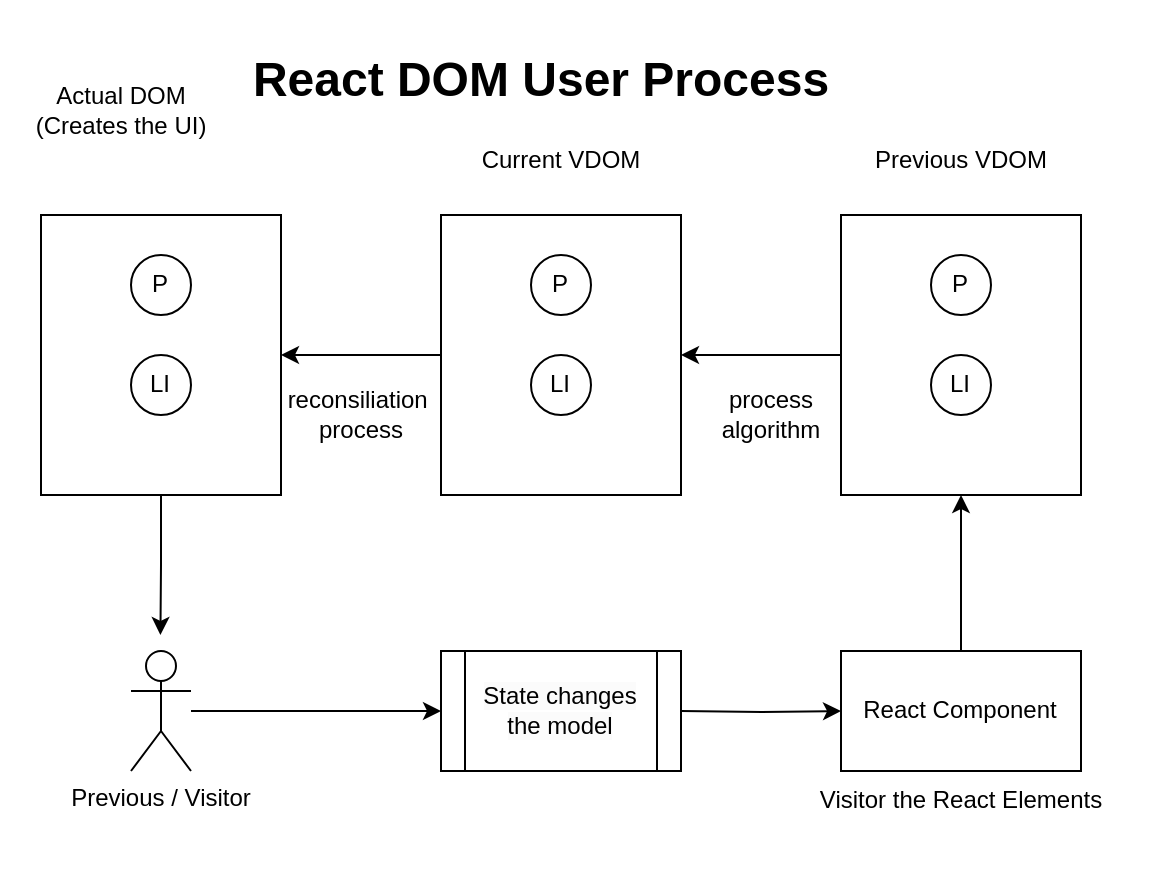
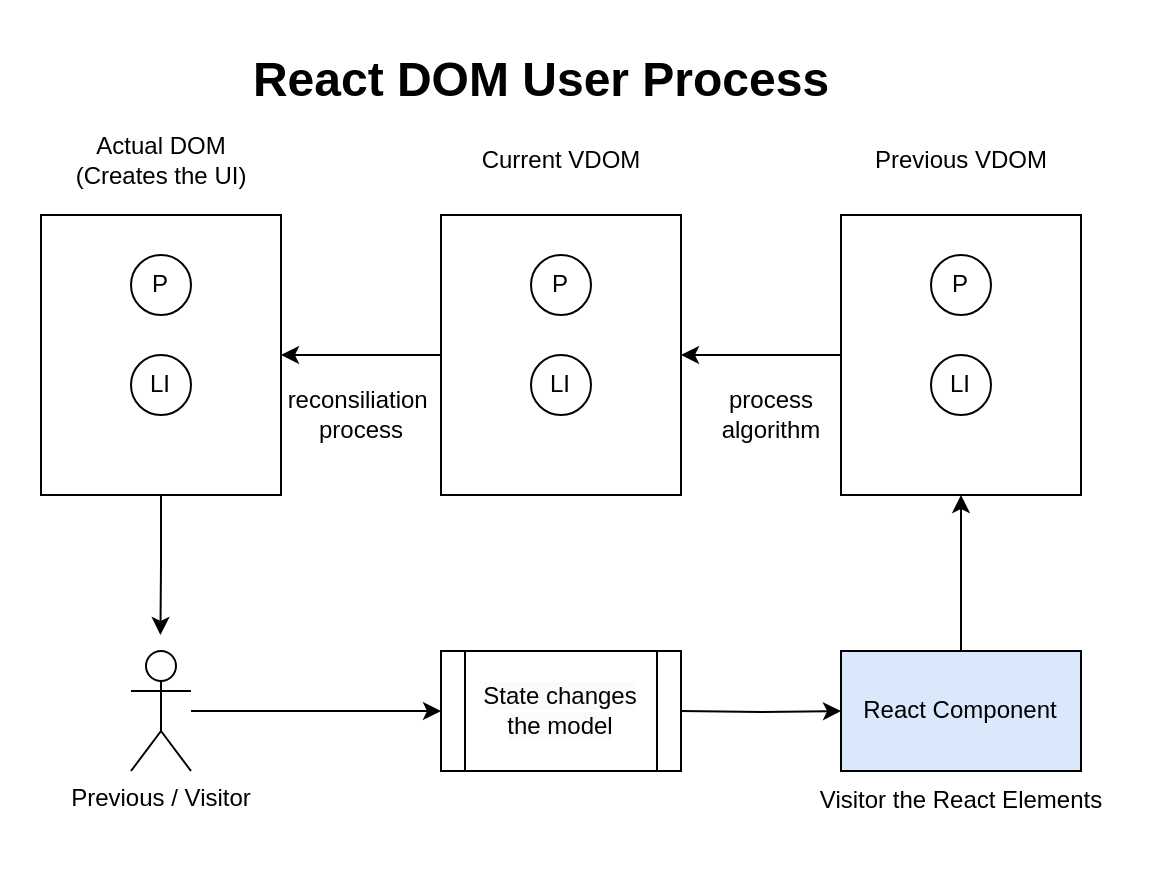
(121, 111) -> (161, 161)
(961, 711) -> (961, 711)
